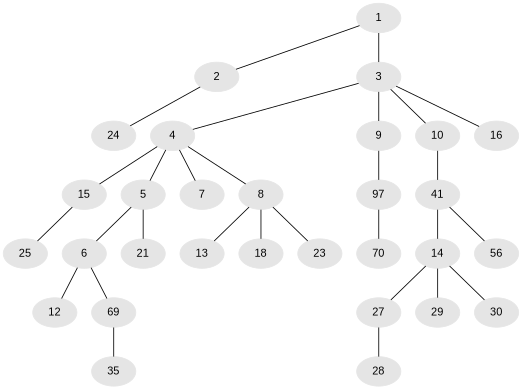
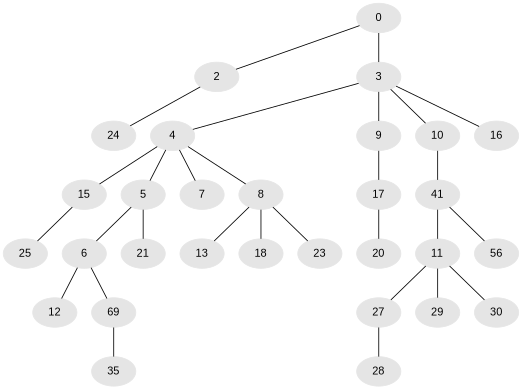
(379, 18) -> (379, 18)
(379, 195) -> (379, 195)
(379, 254) -> (379, 254)
(438, 254) -> (438, 254)
